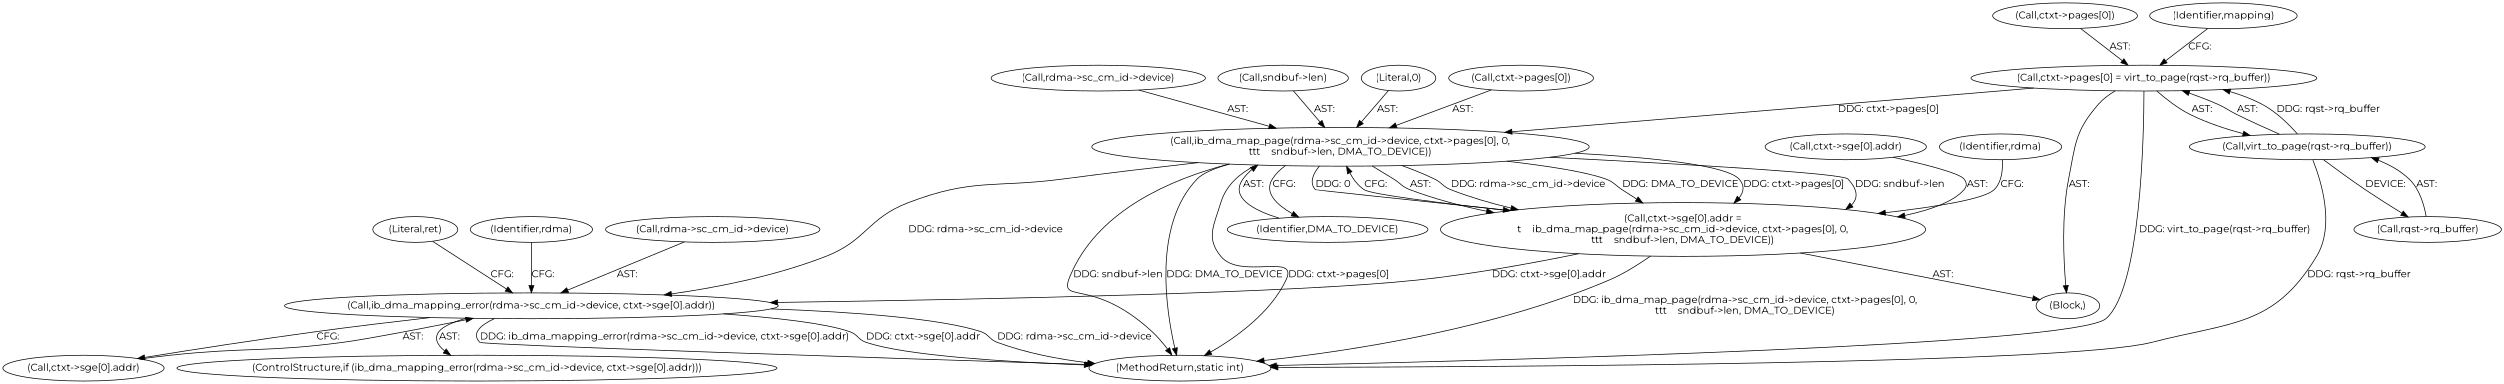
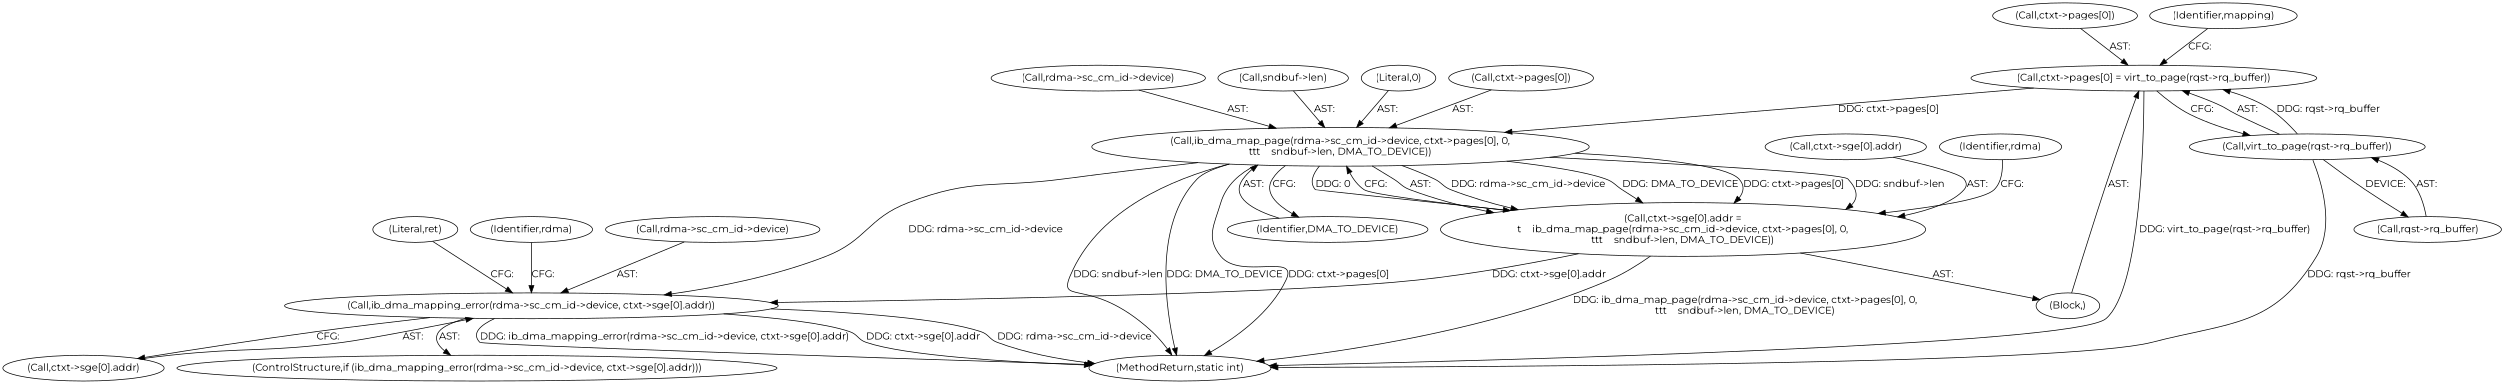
(2204, 109) -> (2204, 109)
(2068, 181) -> (2103, 195)
